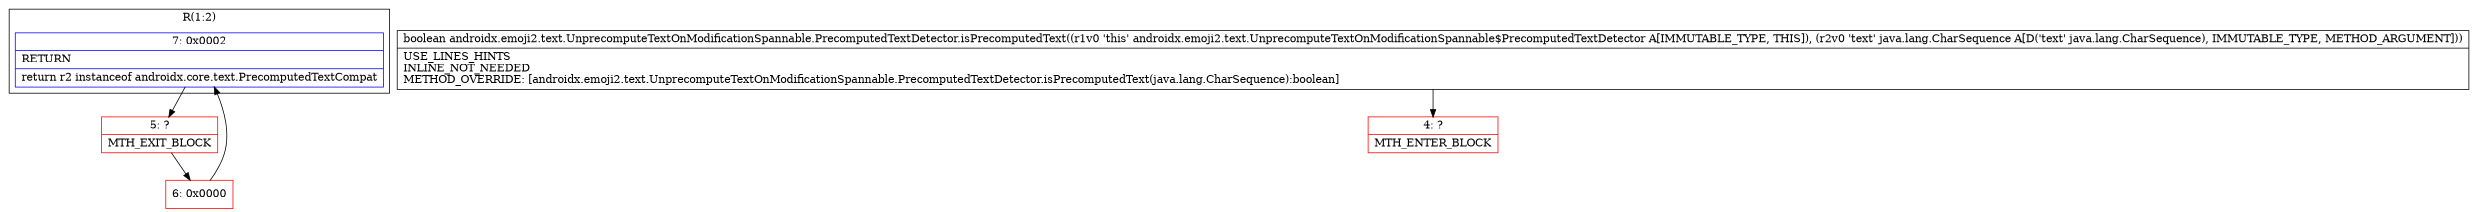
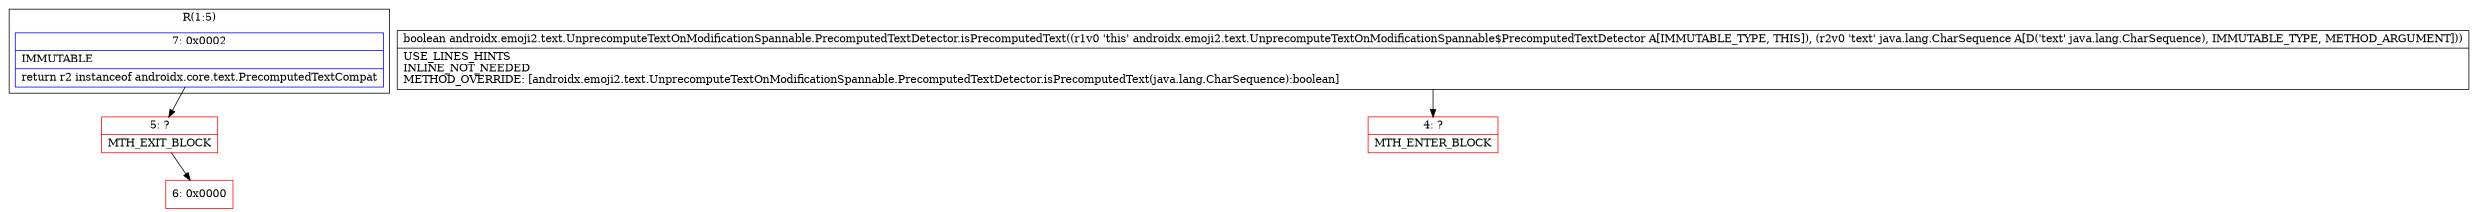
(199, 18) -> (199, 18)
(46, 59) -> (57, 59)
(227, 138) -> none
